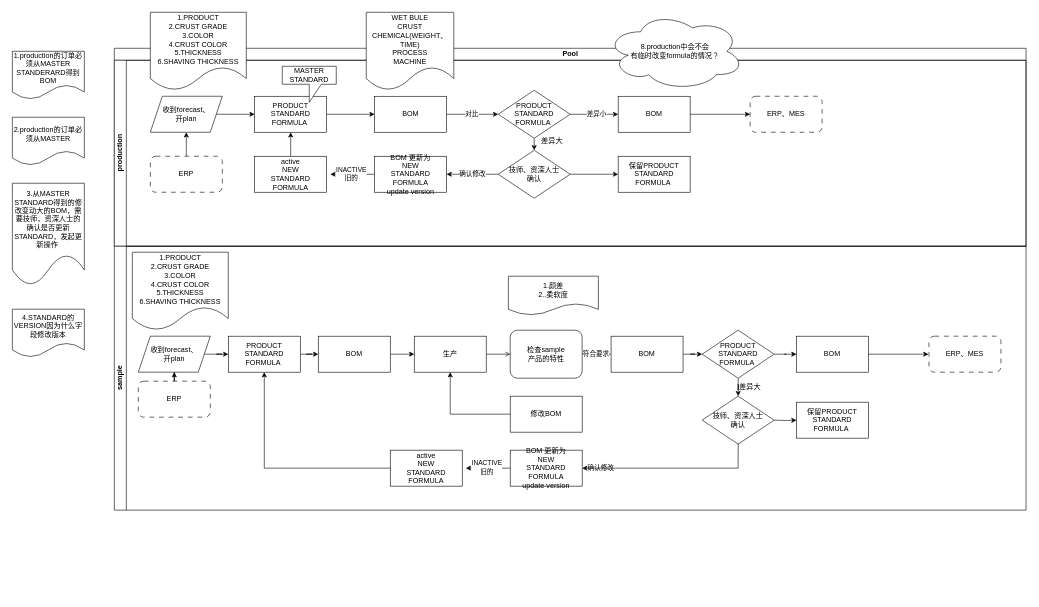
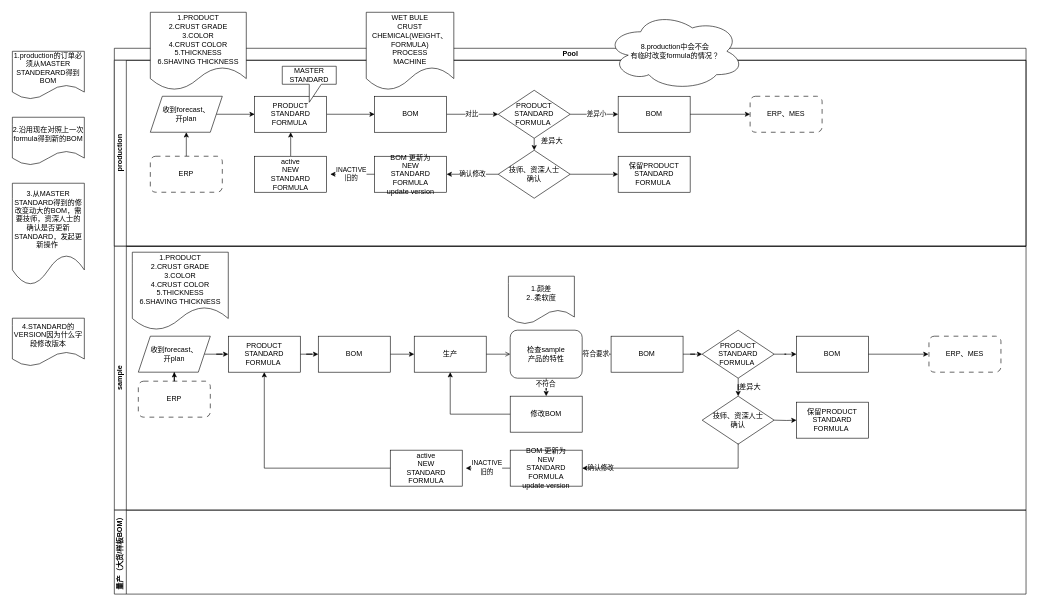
(410, 40) -> (410, 40)
(48, 134) -> (48, 134)
(554, 296) -> (542, 300)
(48, 333) -> (48, 342)
none -> (546, 389)
none -> (570, 552)
